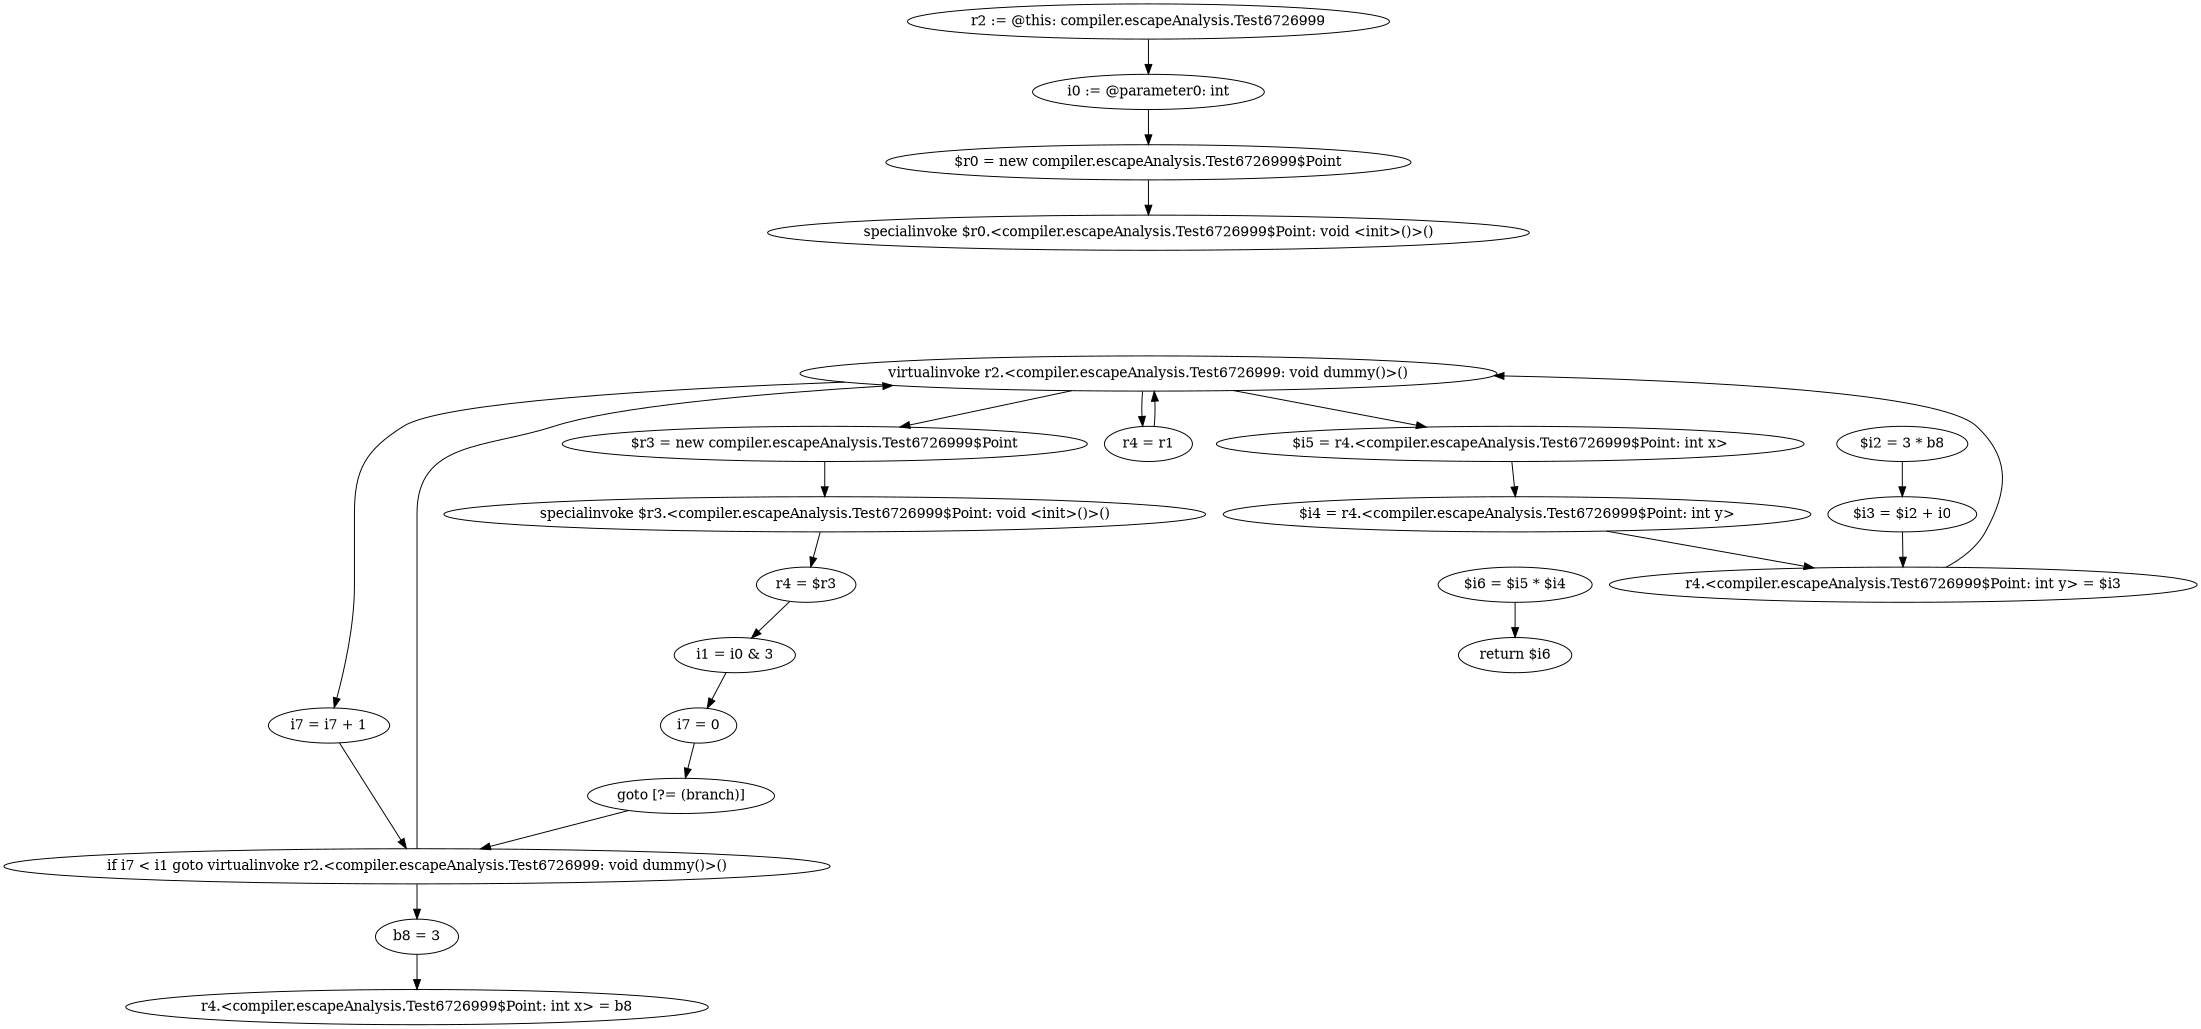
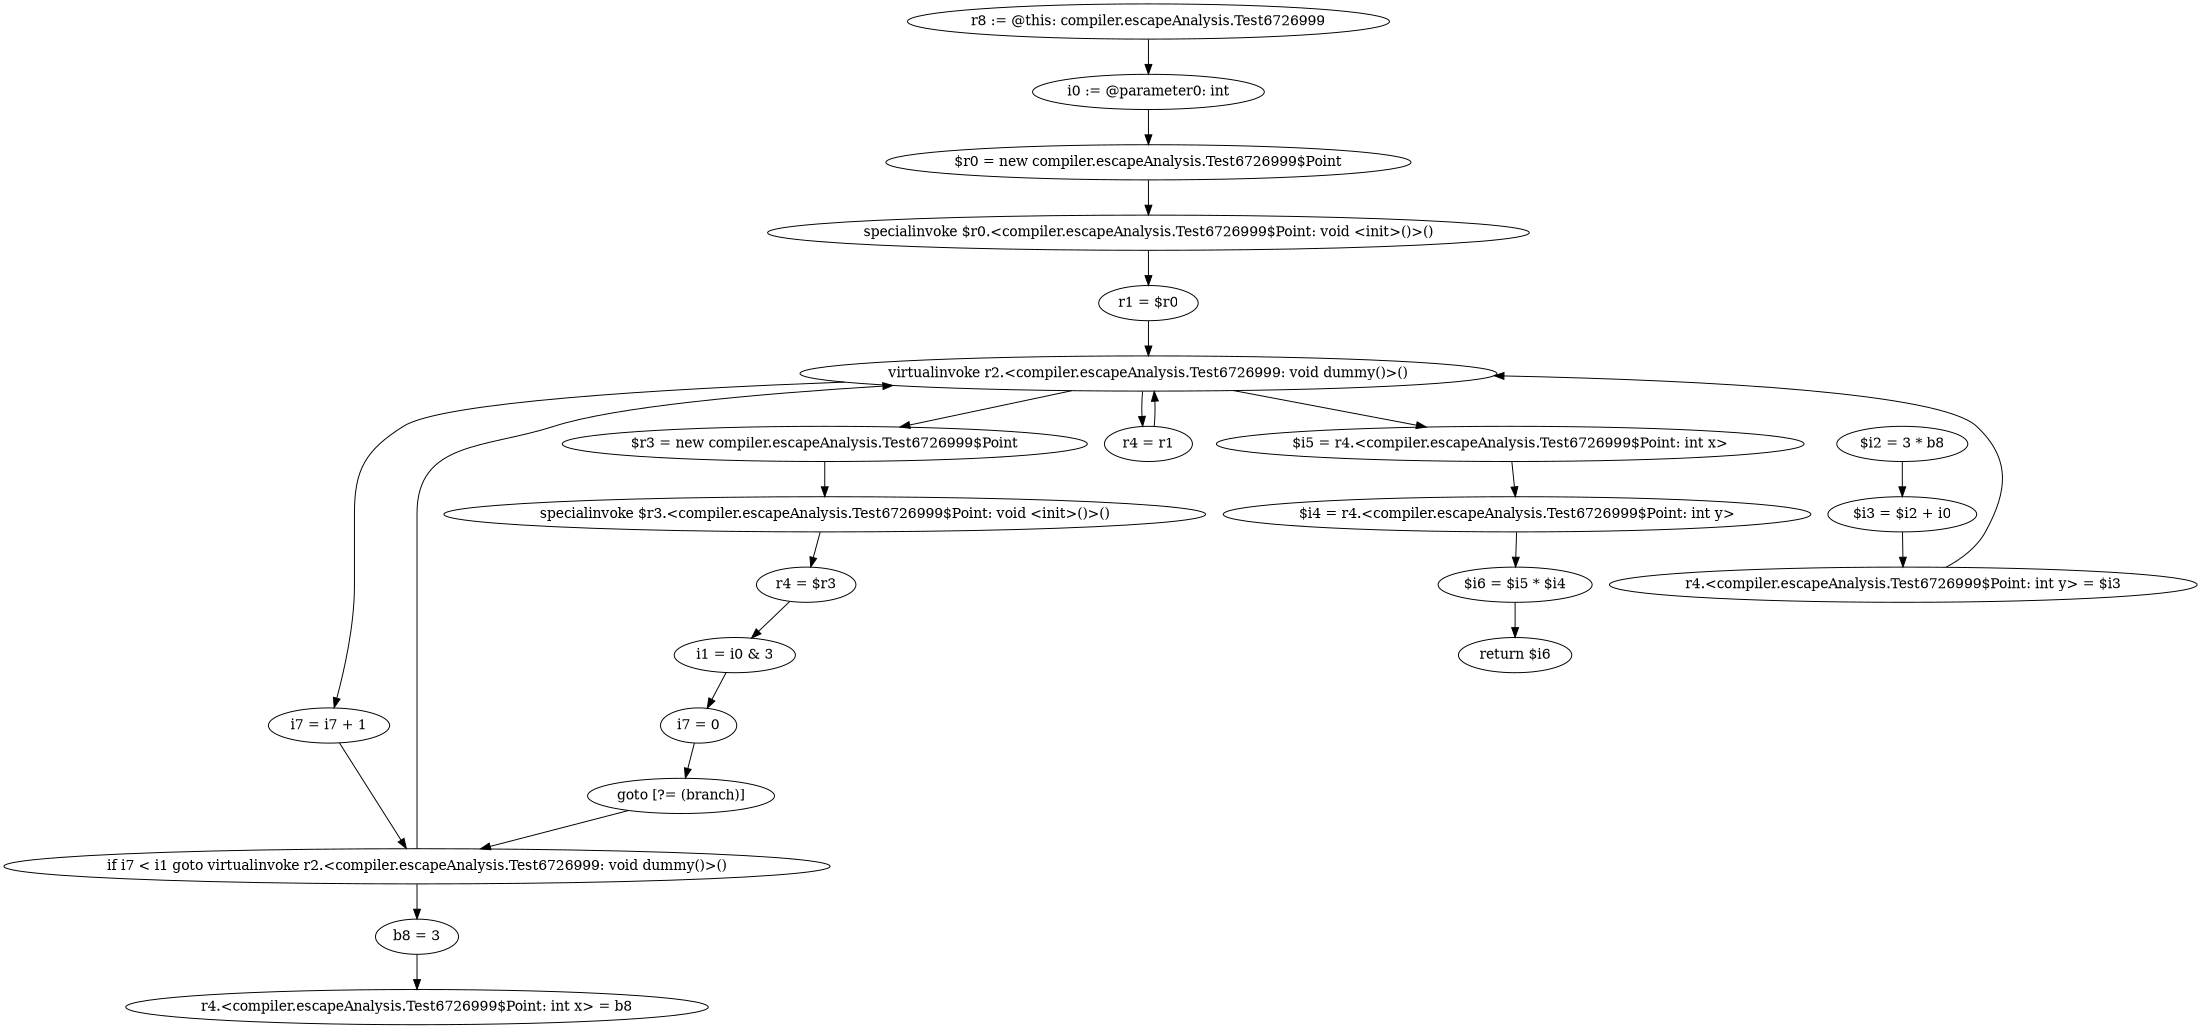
(1148, 22) -> (1148, 22)
none -> (1148, 303)
(1705, 549) -> (1516, 545)
